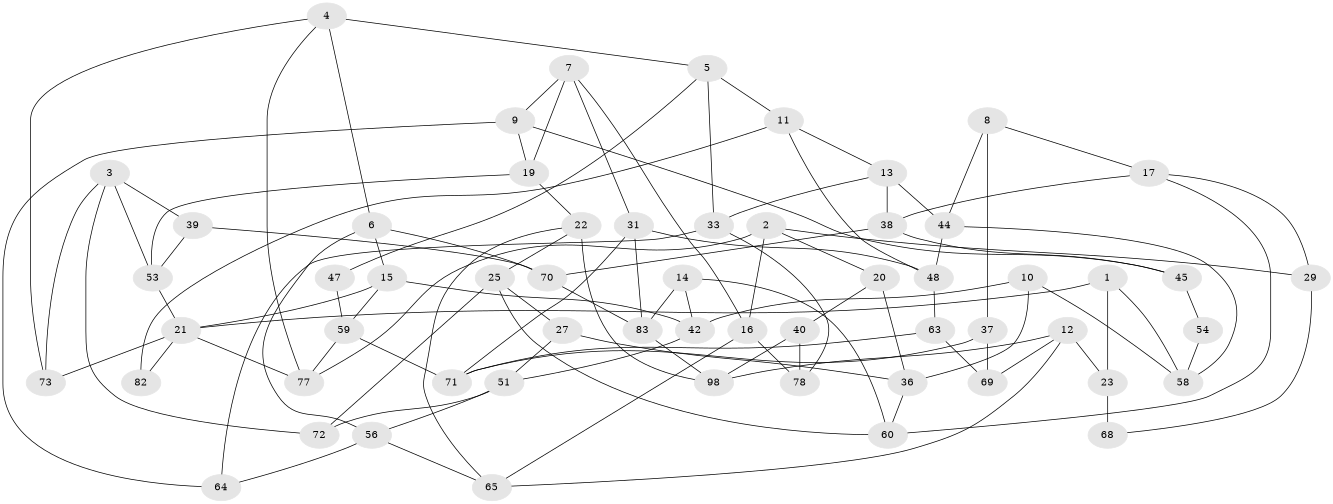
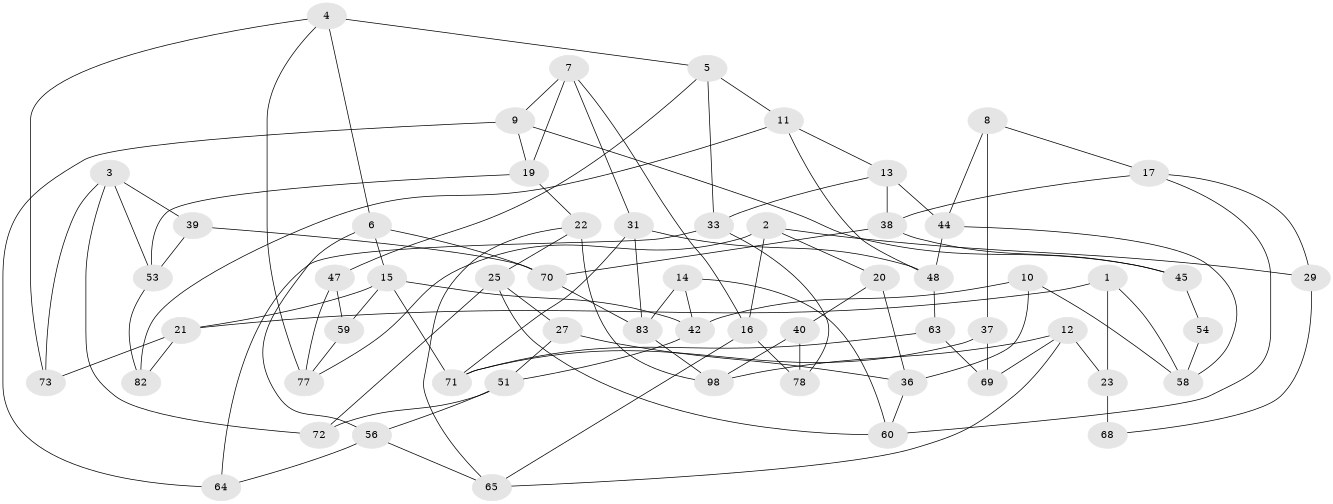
(165, 300) -> (129, 329)
(241, 356) -> (315, 329)
(398, 357) -> (420, 330)
